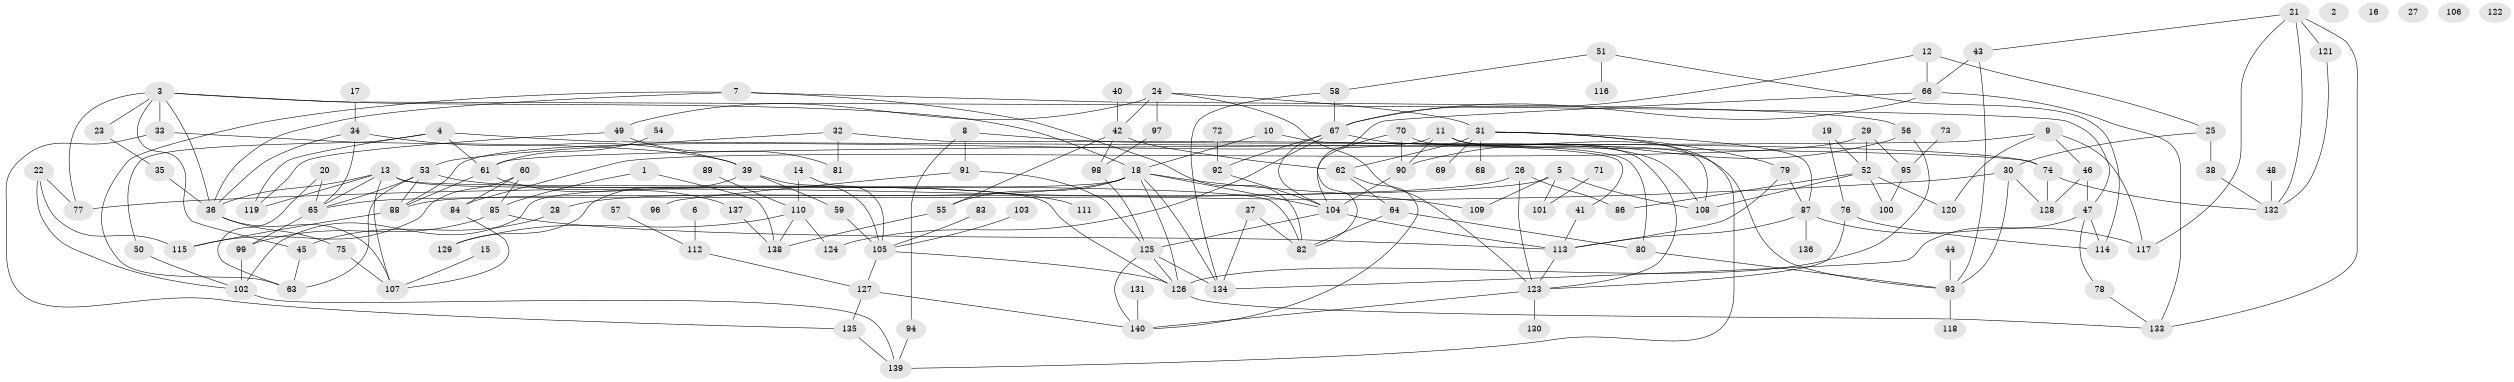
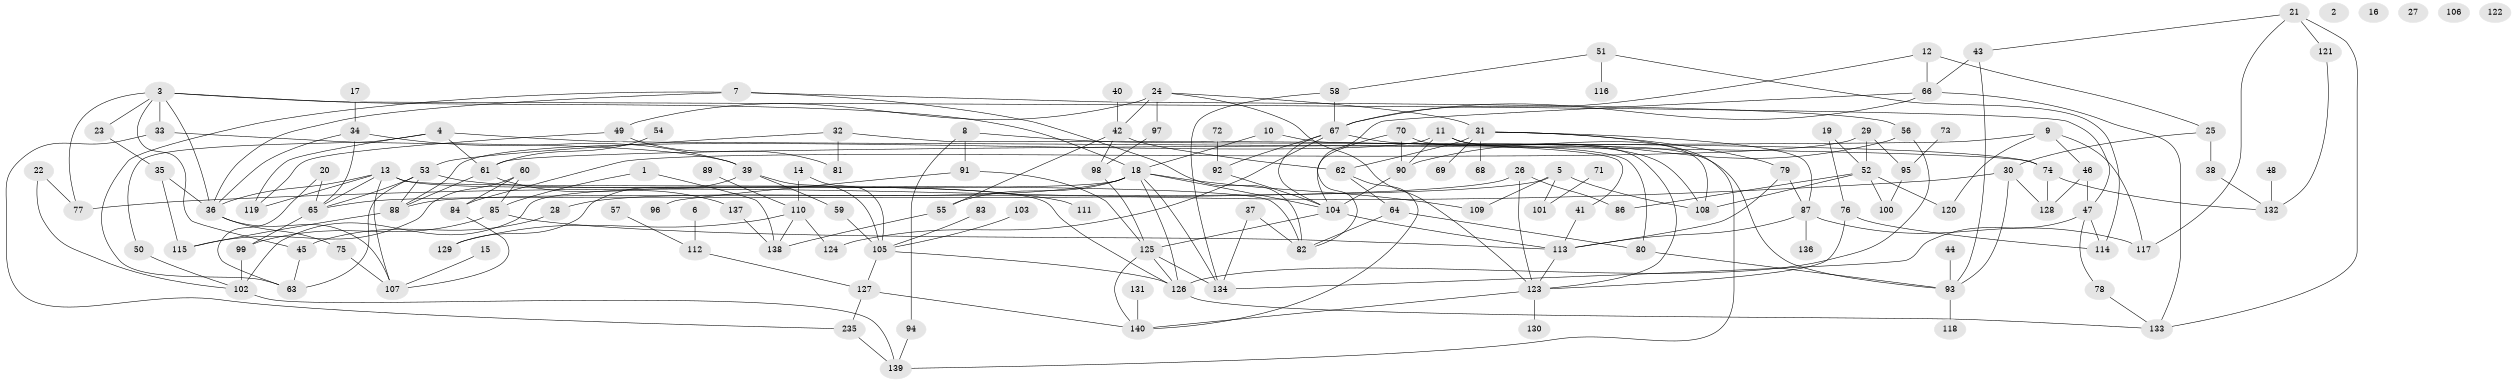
(2302, 114) -> none
(90, 235) -> (170, 211)
(850, 329) -> (850, 329)
